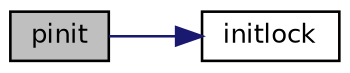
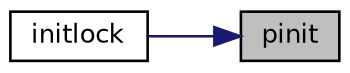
(142, 36) -> (181, 36)
